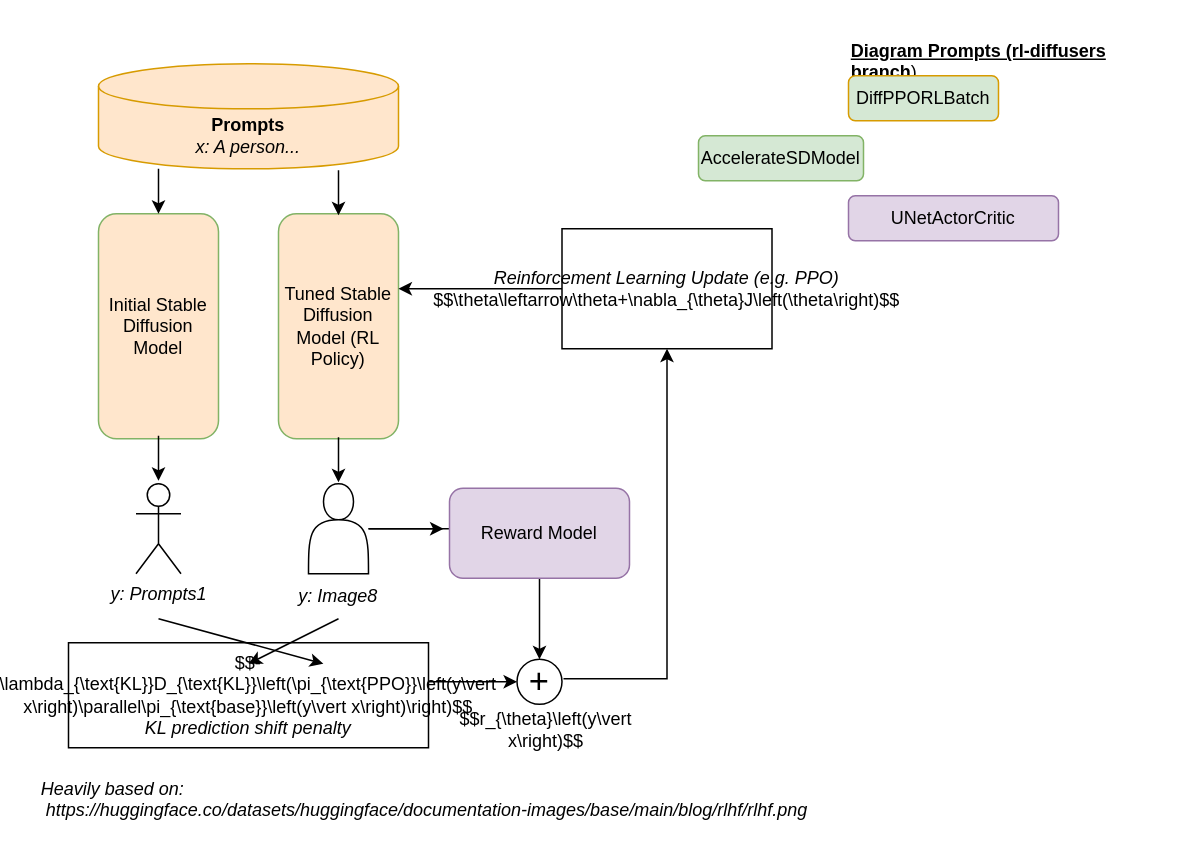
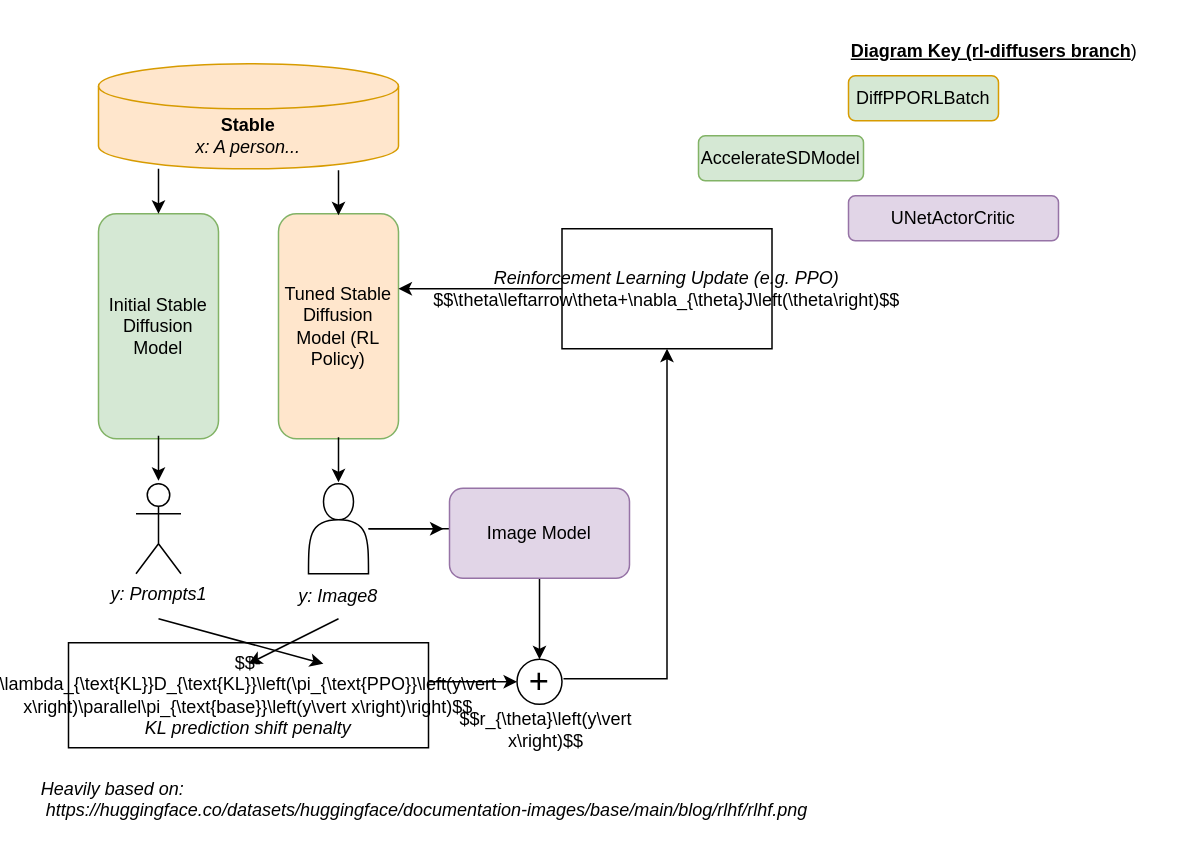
(1000, 63) -> (1000, 63)
(248, 136) -> (248, 136)
(158, 326) -> (158, 326)
(539, 533) -> (539, 533)
